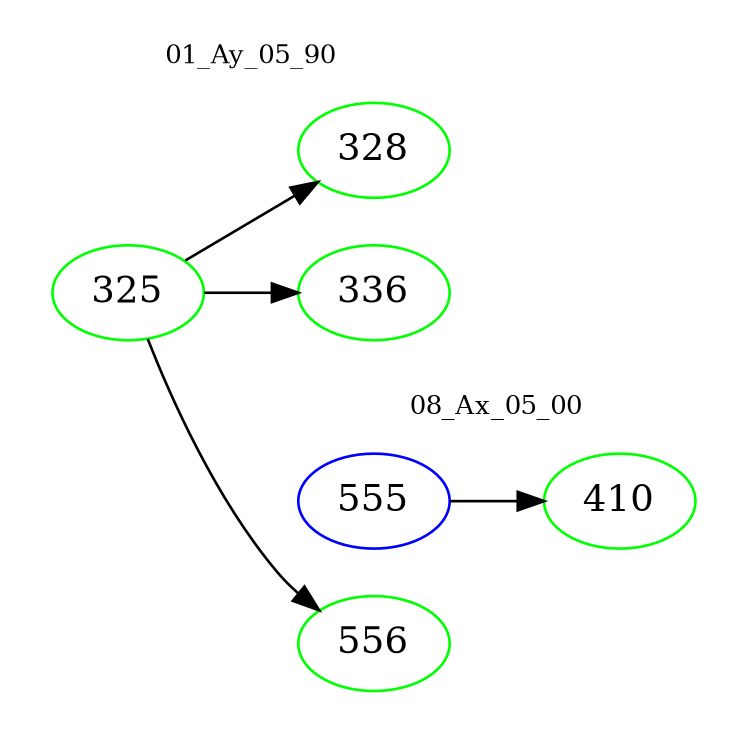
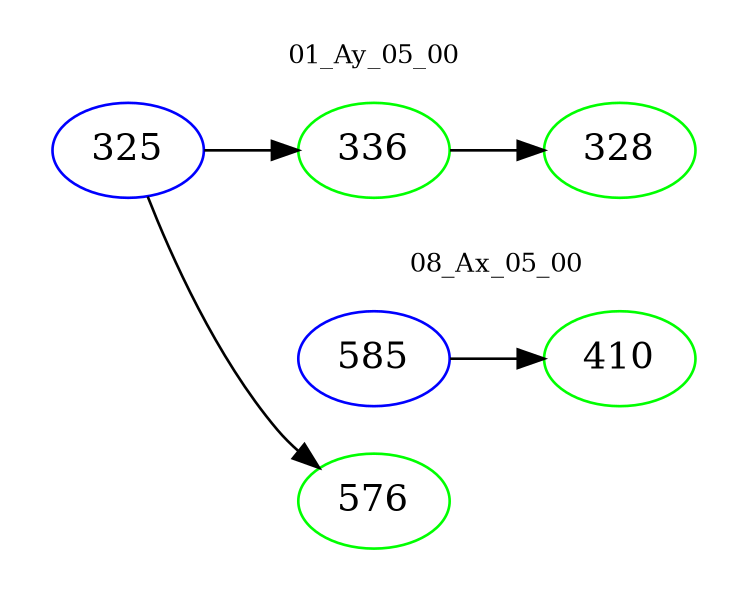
(251, 57) -> (374, 57)
(240, 228) -> (484, 150)
(128, 293) -> (128, 150)
(374, 501) -> (374, 359)
(374, 644) -> (374, 501)
